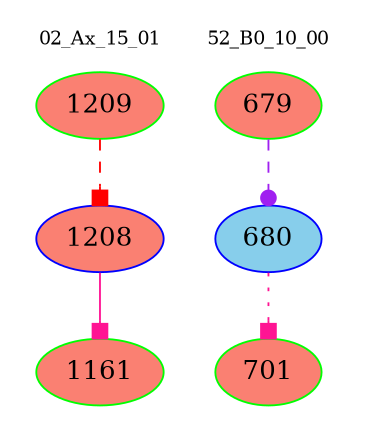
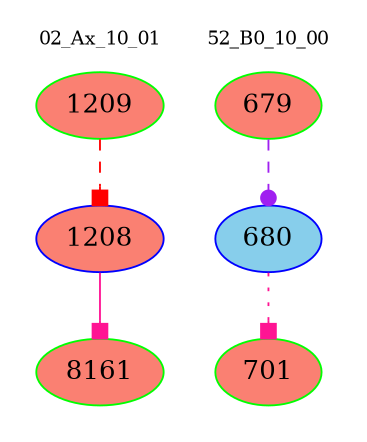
(100, 40) -> (100, 40)
(100, 372) -> (100, 372)
